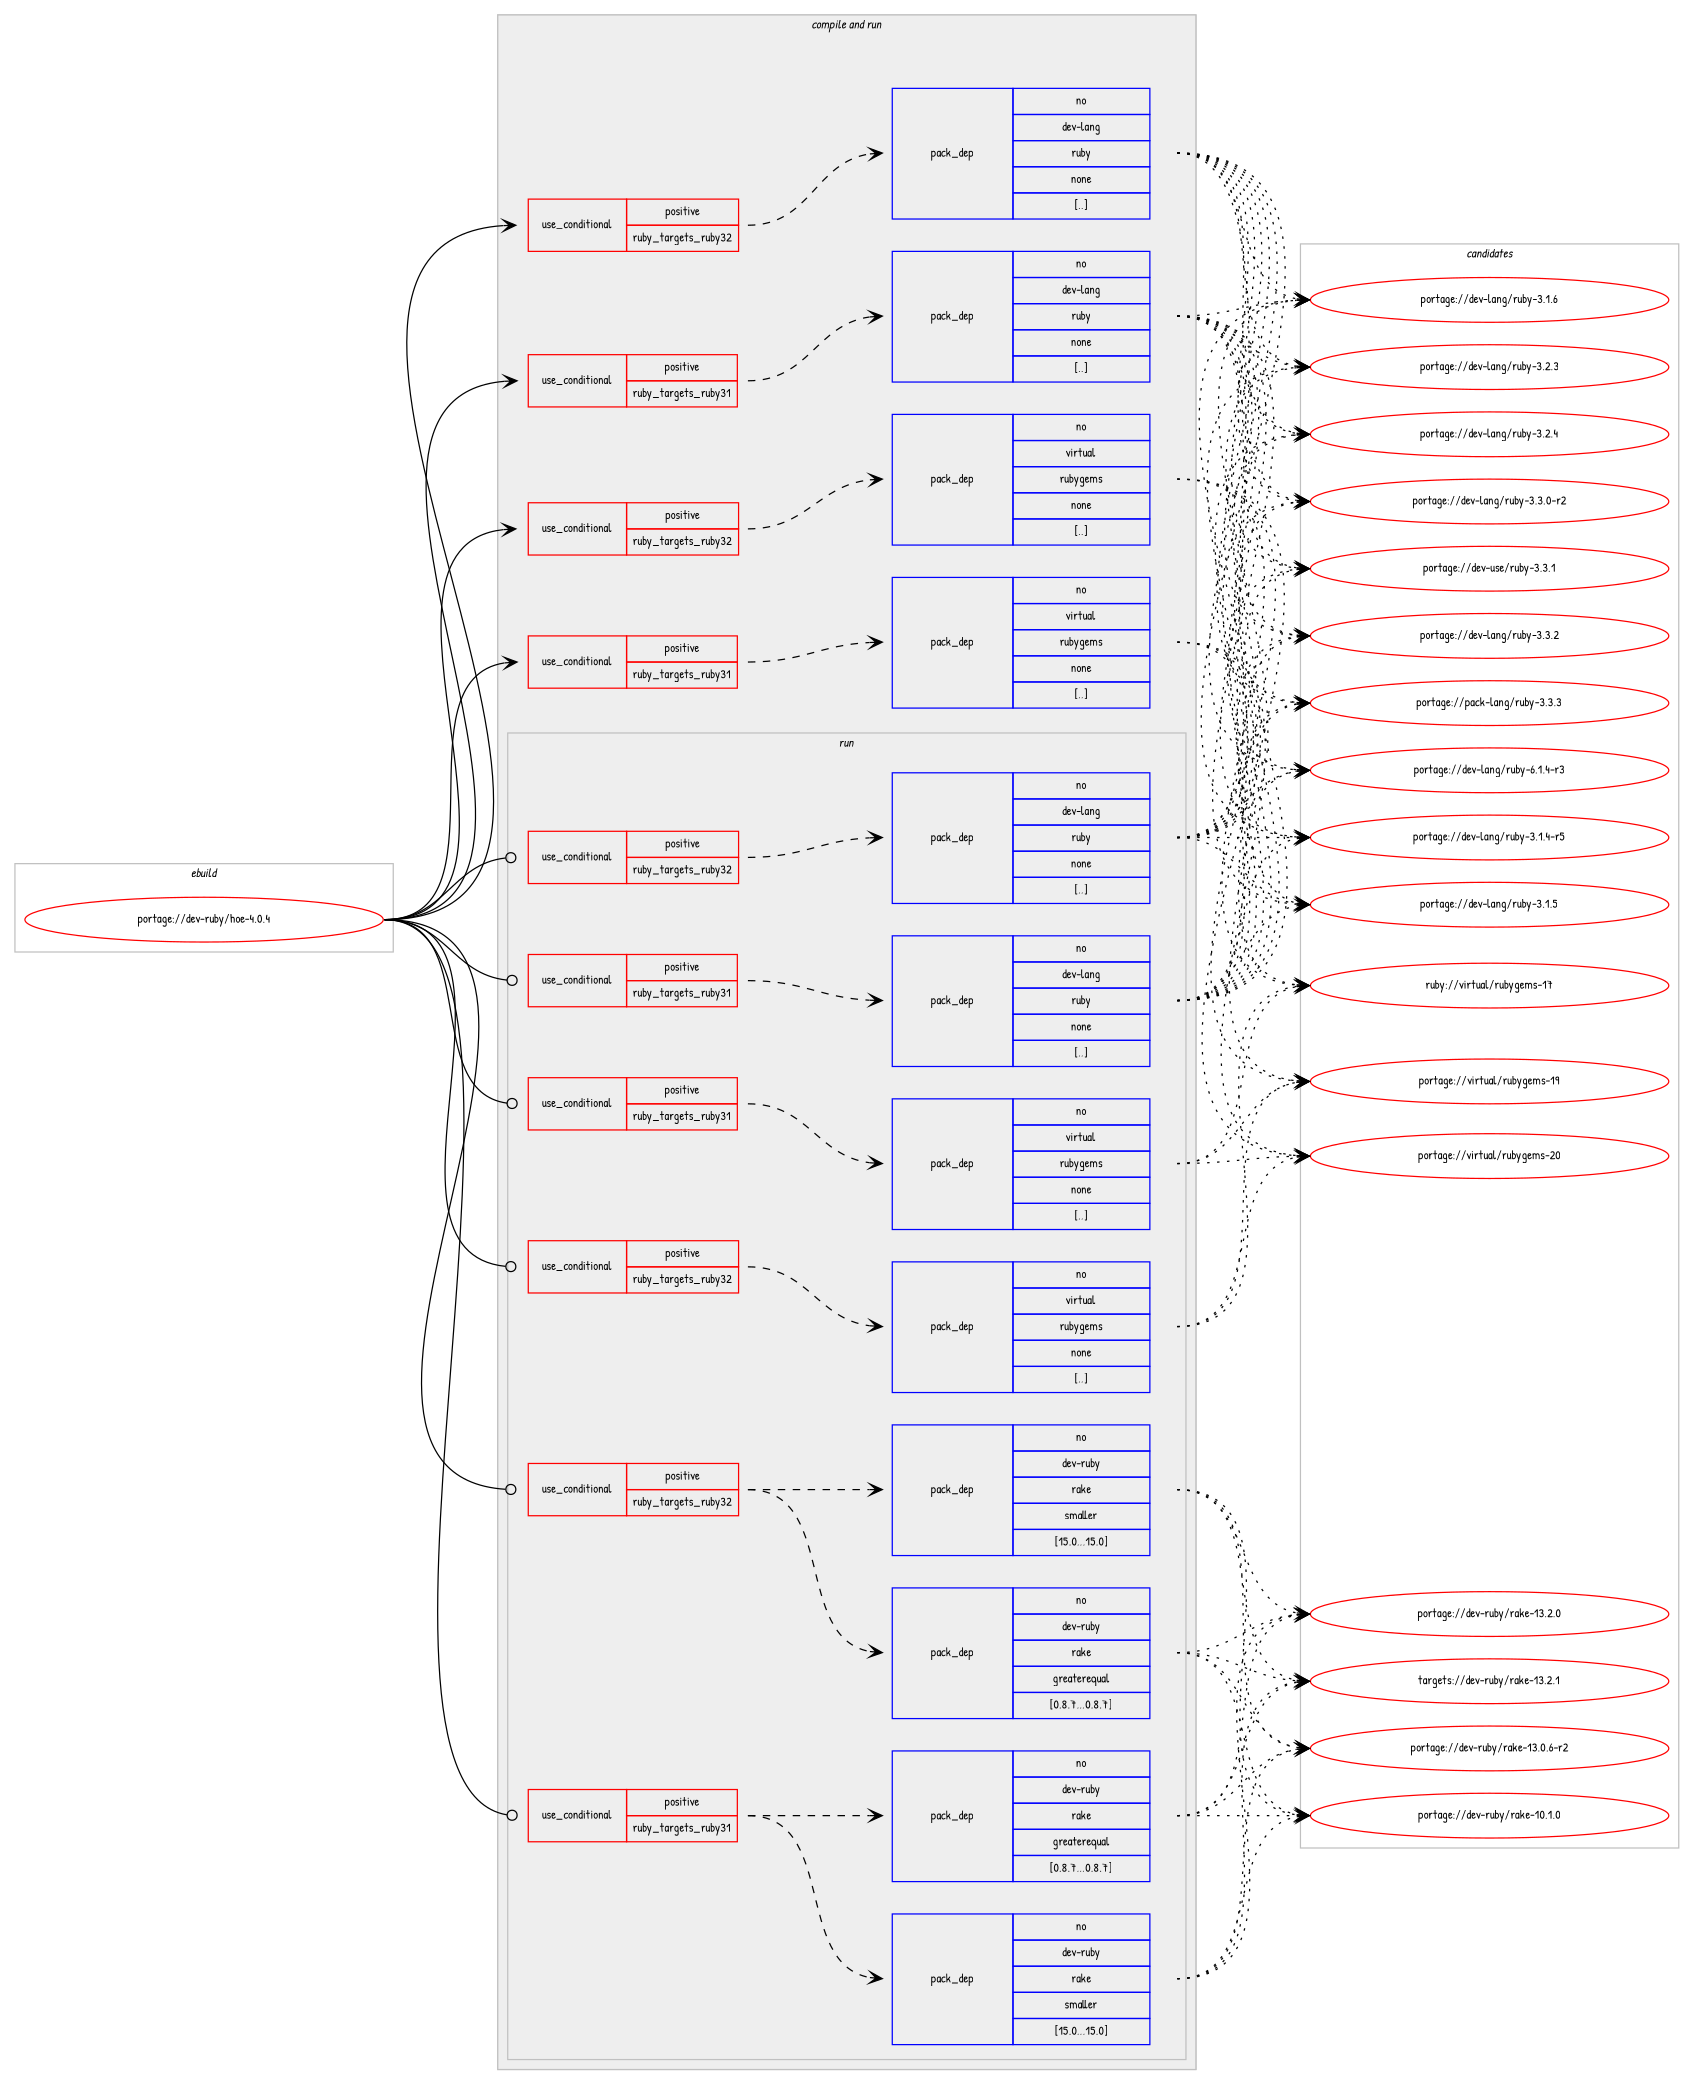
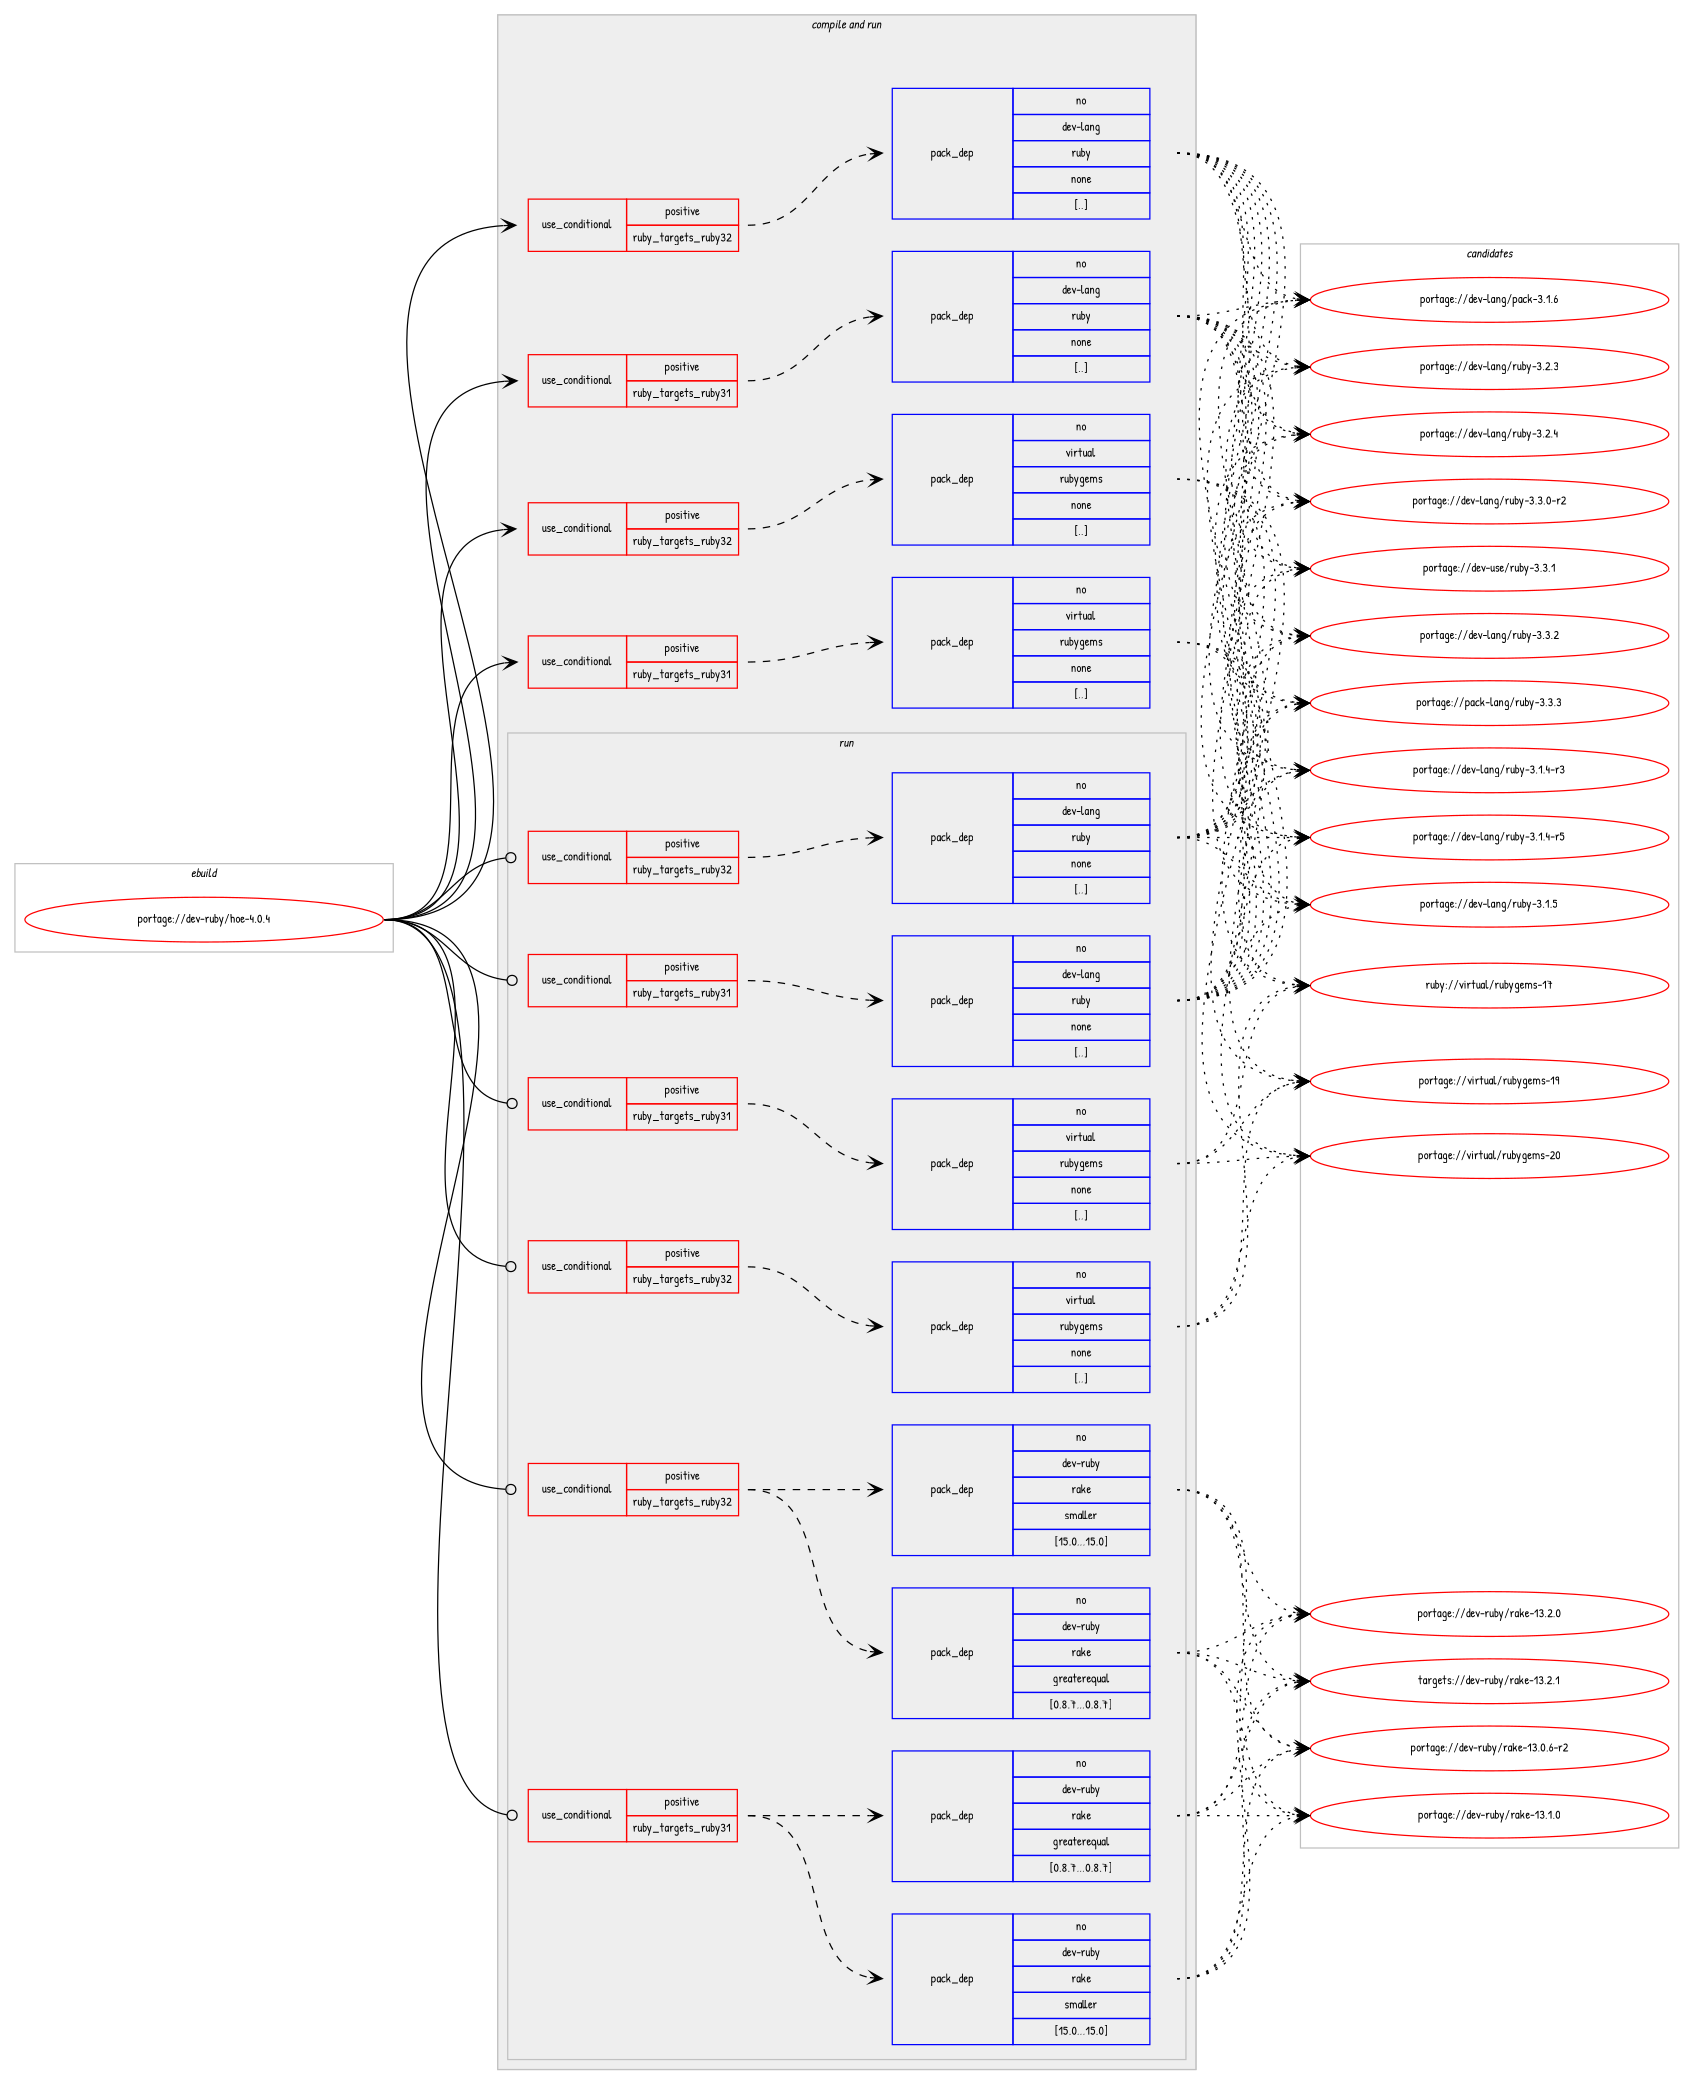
(1490, 300) -> (1490, 300)
(1490, 770) -> (1490, 770)
(1490, 1816) -> (1490, 1816)
